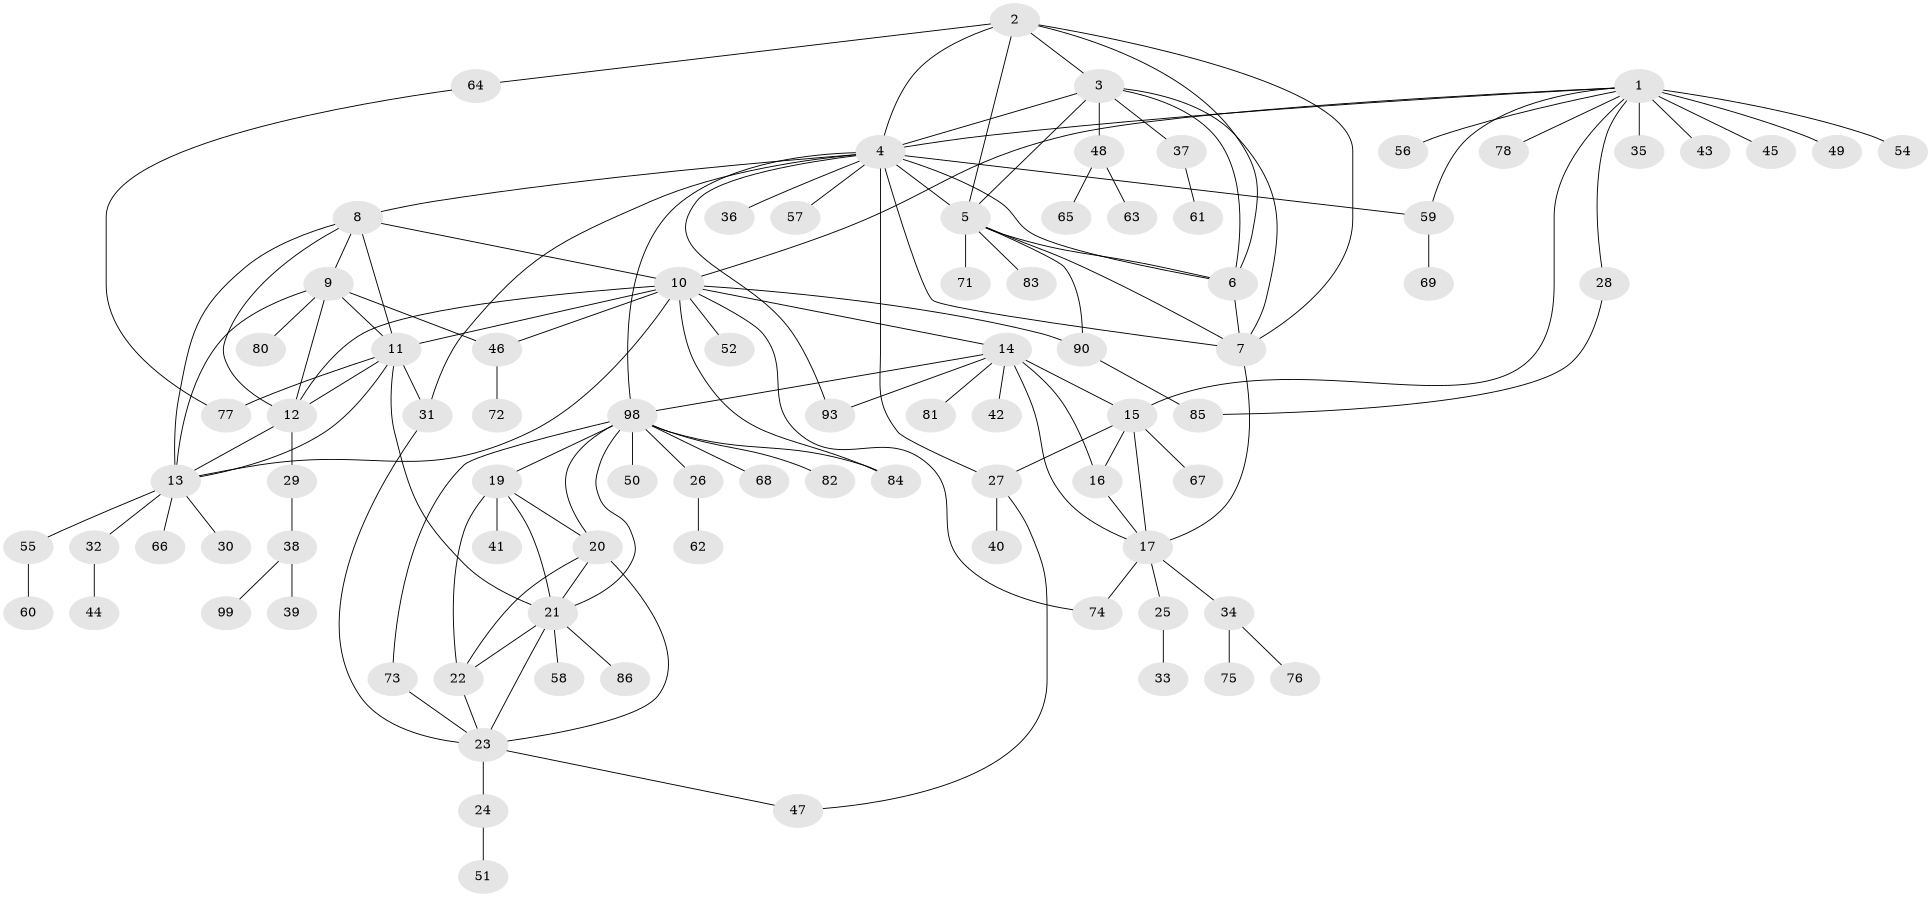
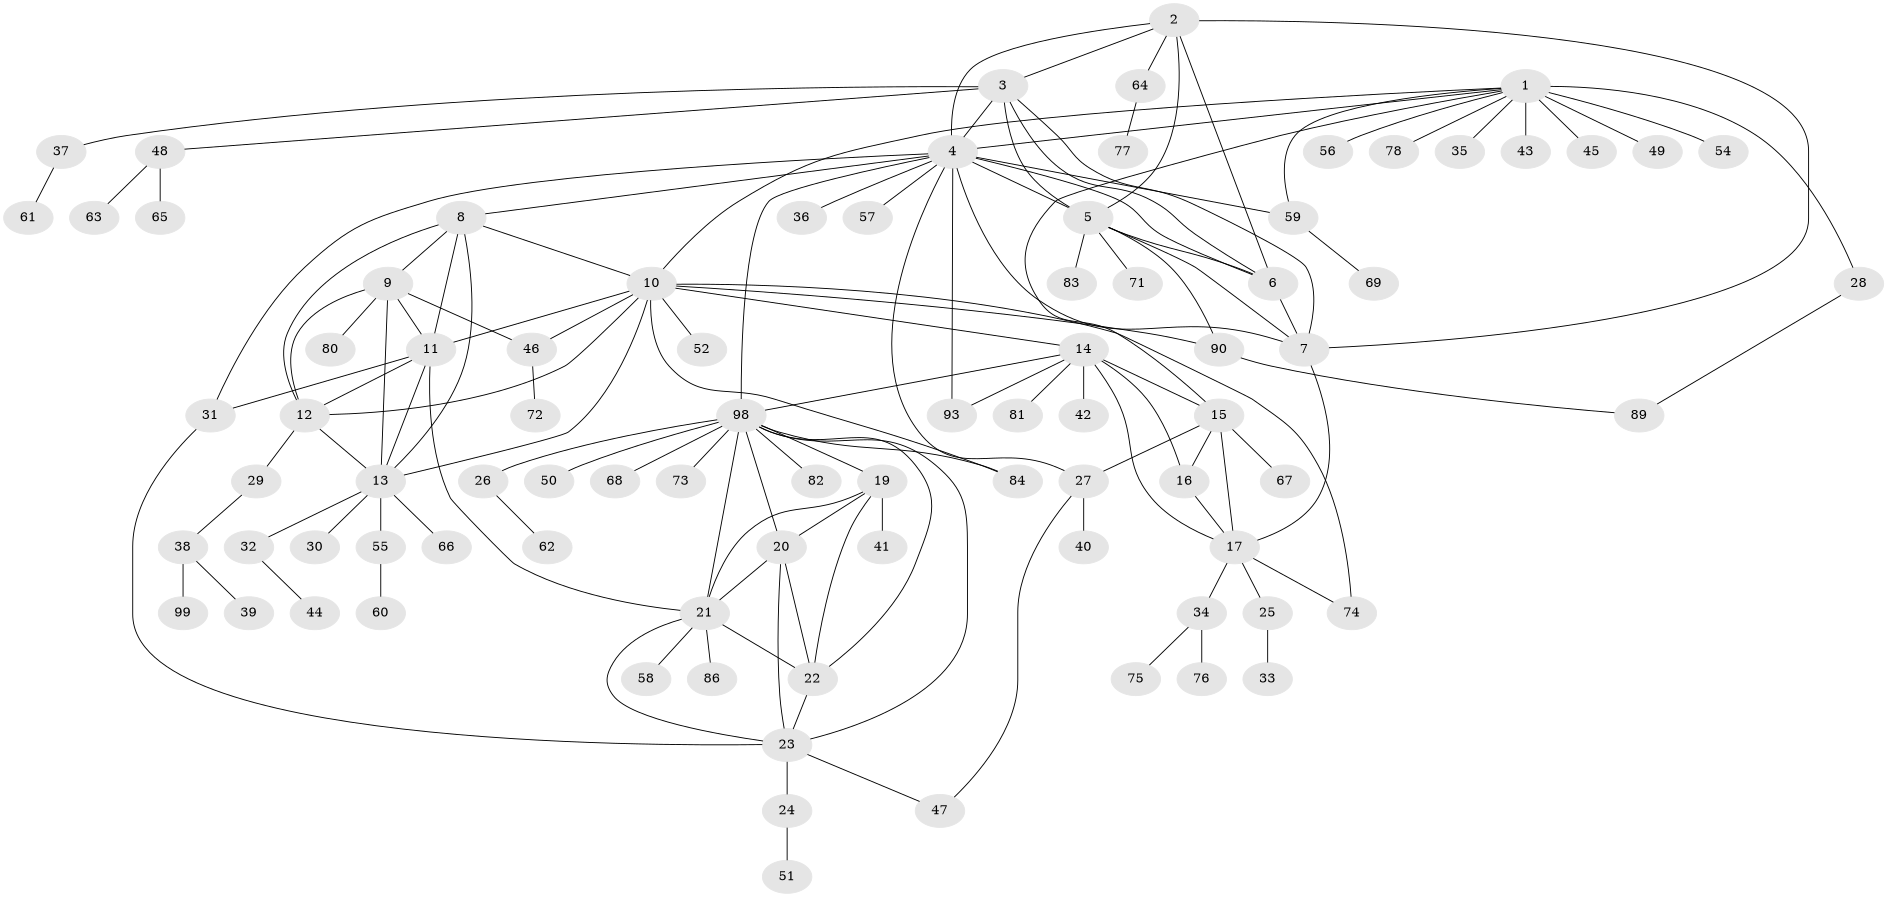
(326, 374) -> none
(1198, 416) -> (1639, 416)
none -> (931, 498)
(438, 712) -> (967, 550)
